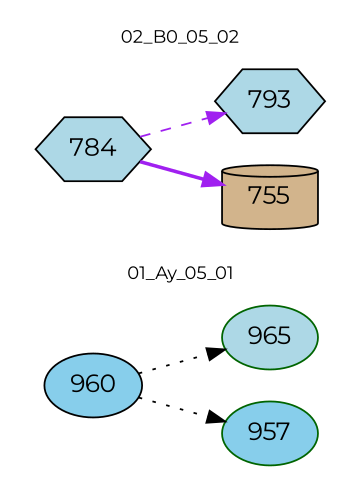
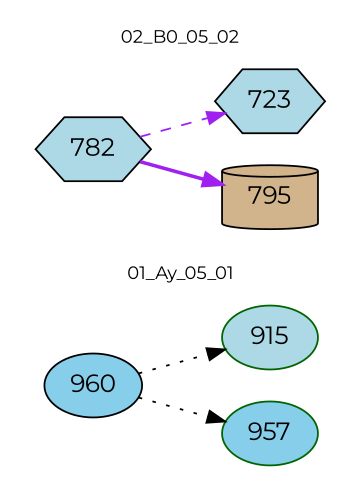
(270, 101) -> (270, 101)
(93, 149) -> (93, 149)
(270, 197) -> (270, 197)
(270, 338) -> (270, 338)
